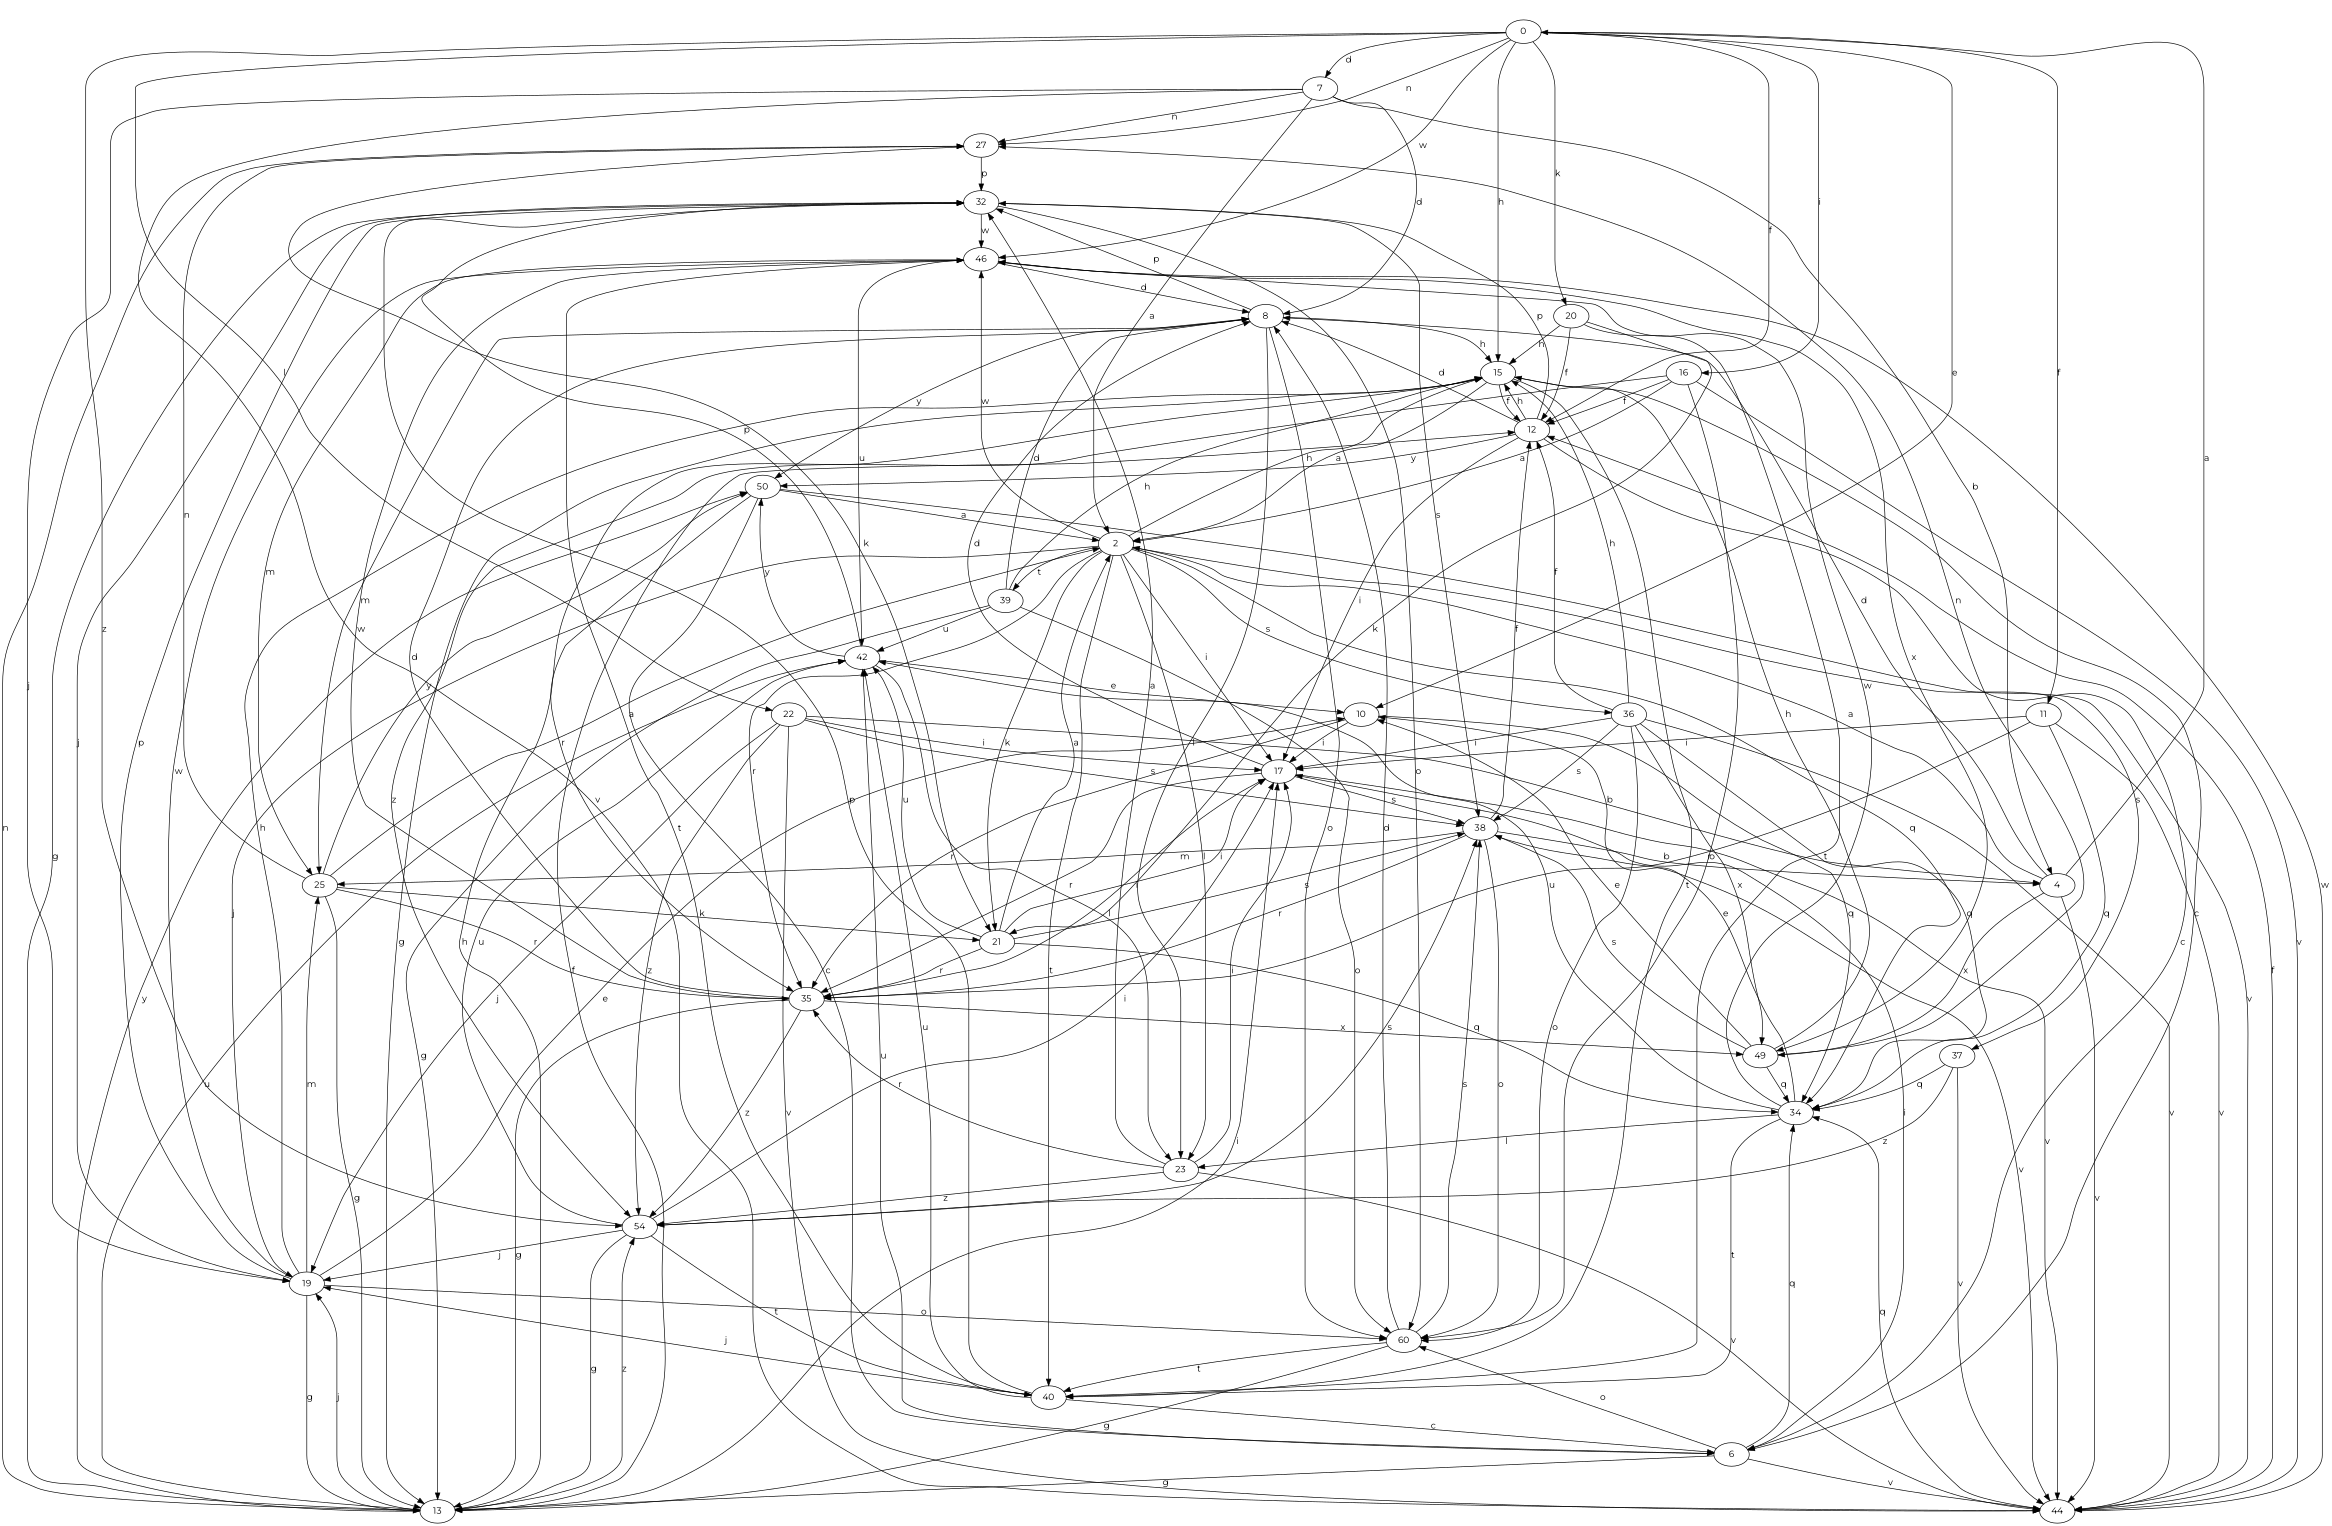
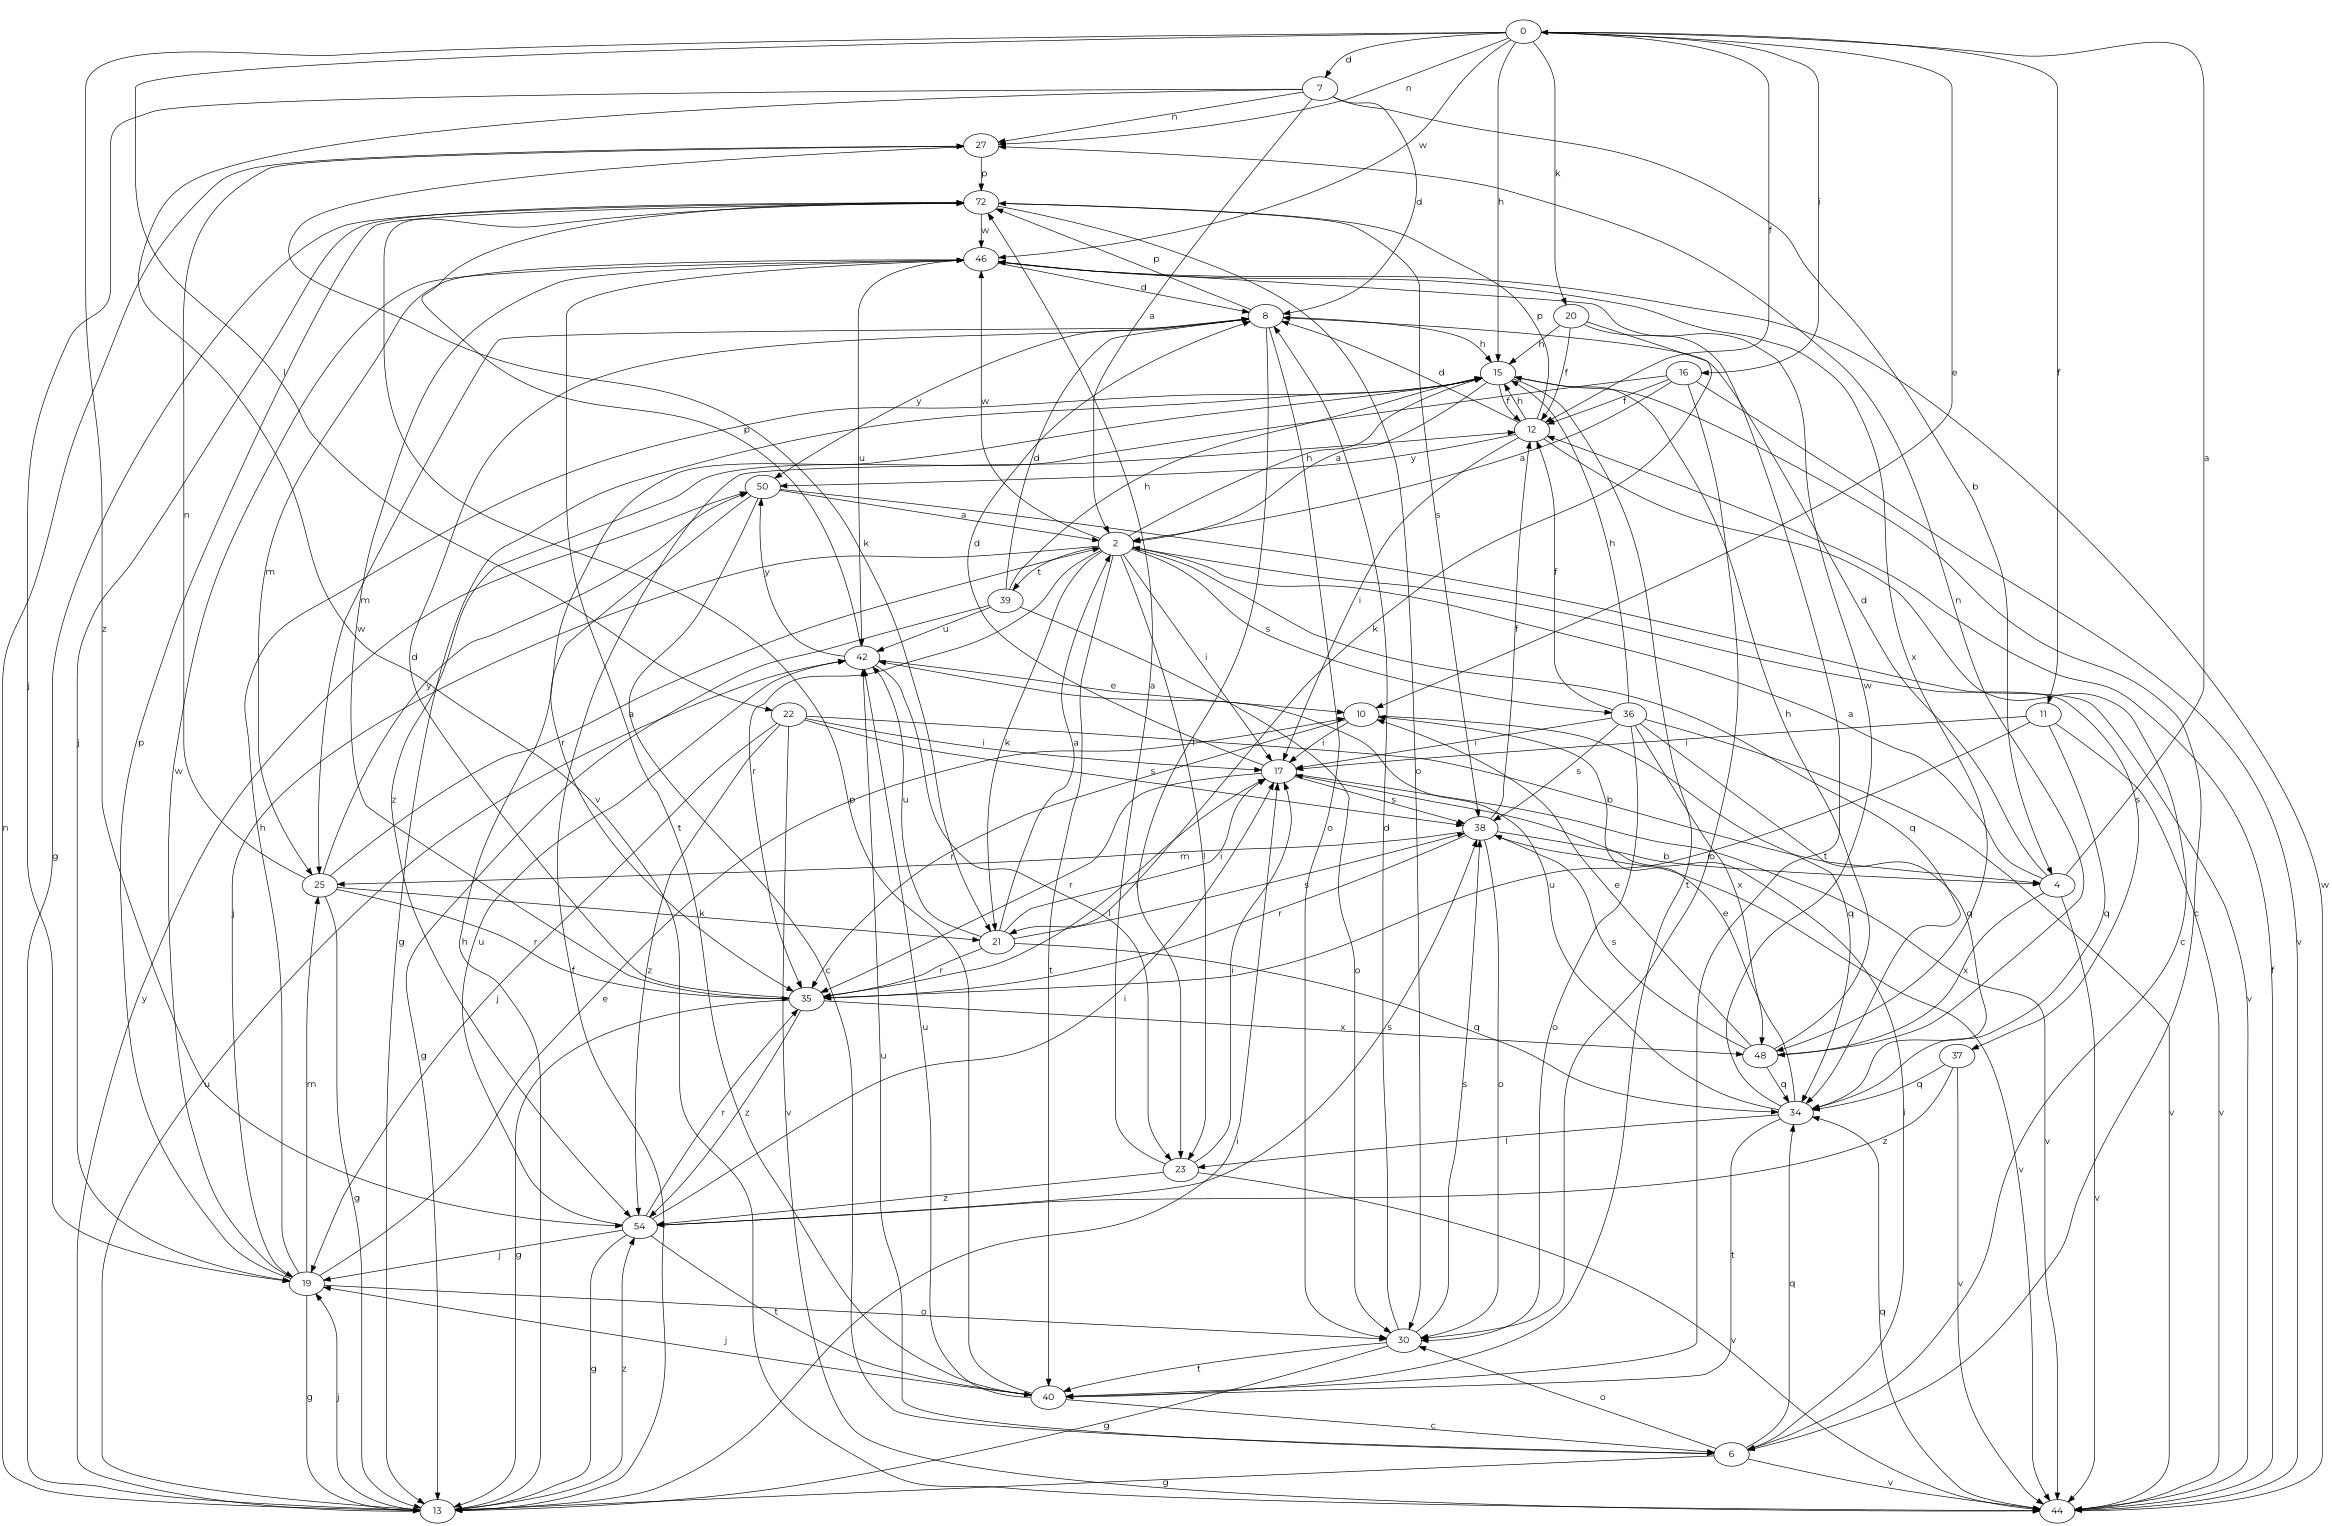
(981, 202) -> (981, 202)
(1760, 1056) -> (1760, 1056)
(975, 1123) -> (714, 1111)
(1404, 1341) -> (1404, 1341)
